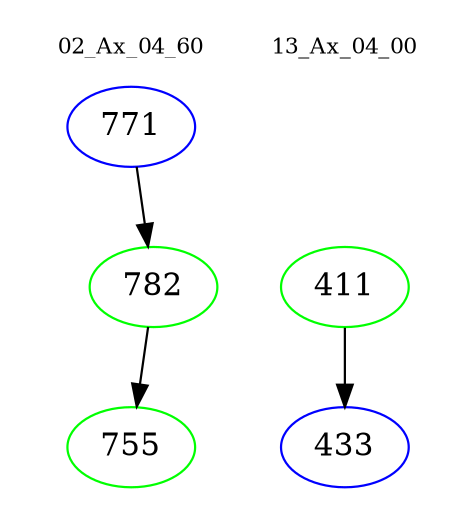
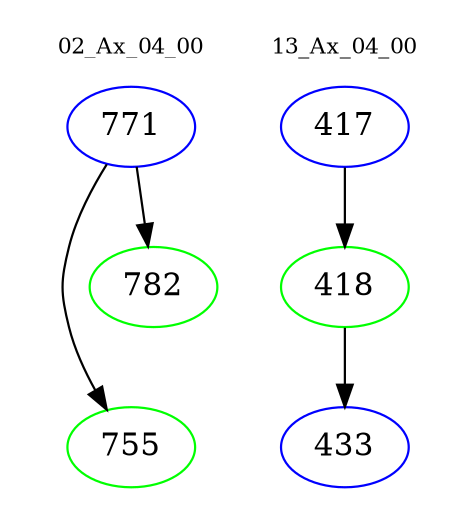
(131, 48) -> (131, 48)
none -> (345, 127)
(345, 287) -> (345, 287)
(144, 356) -> (63, 276)
